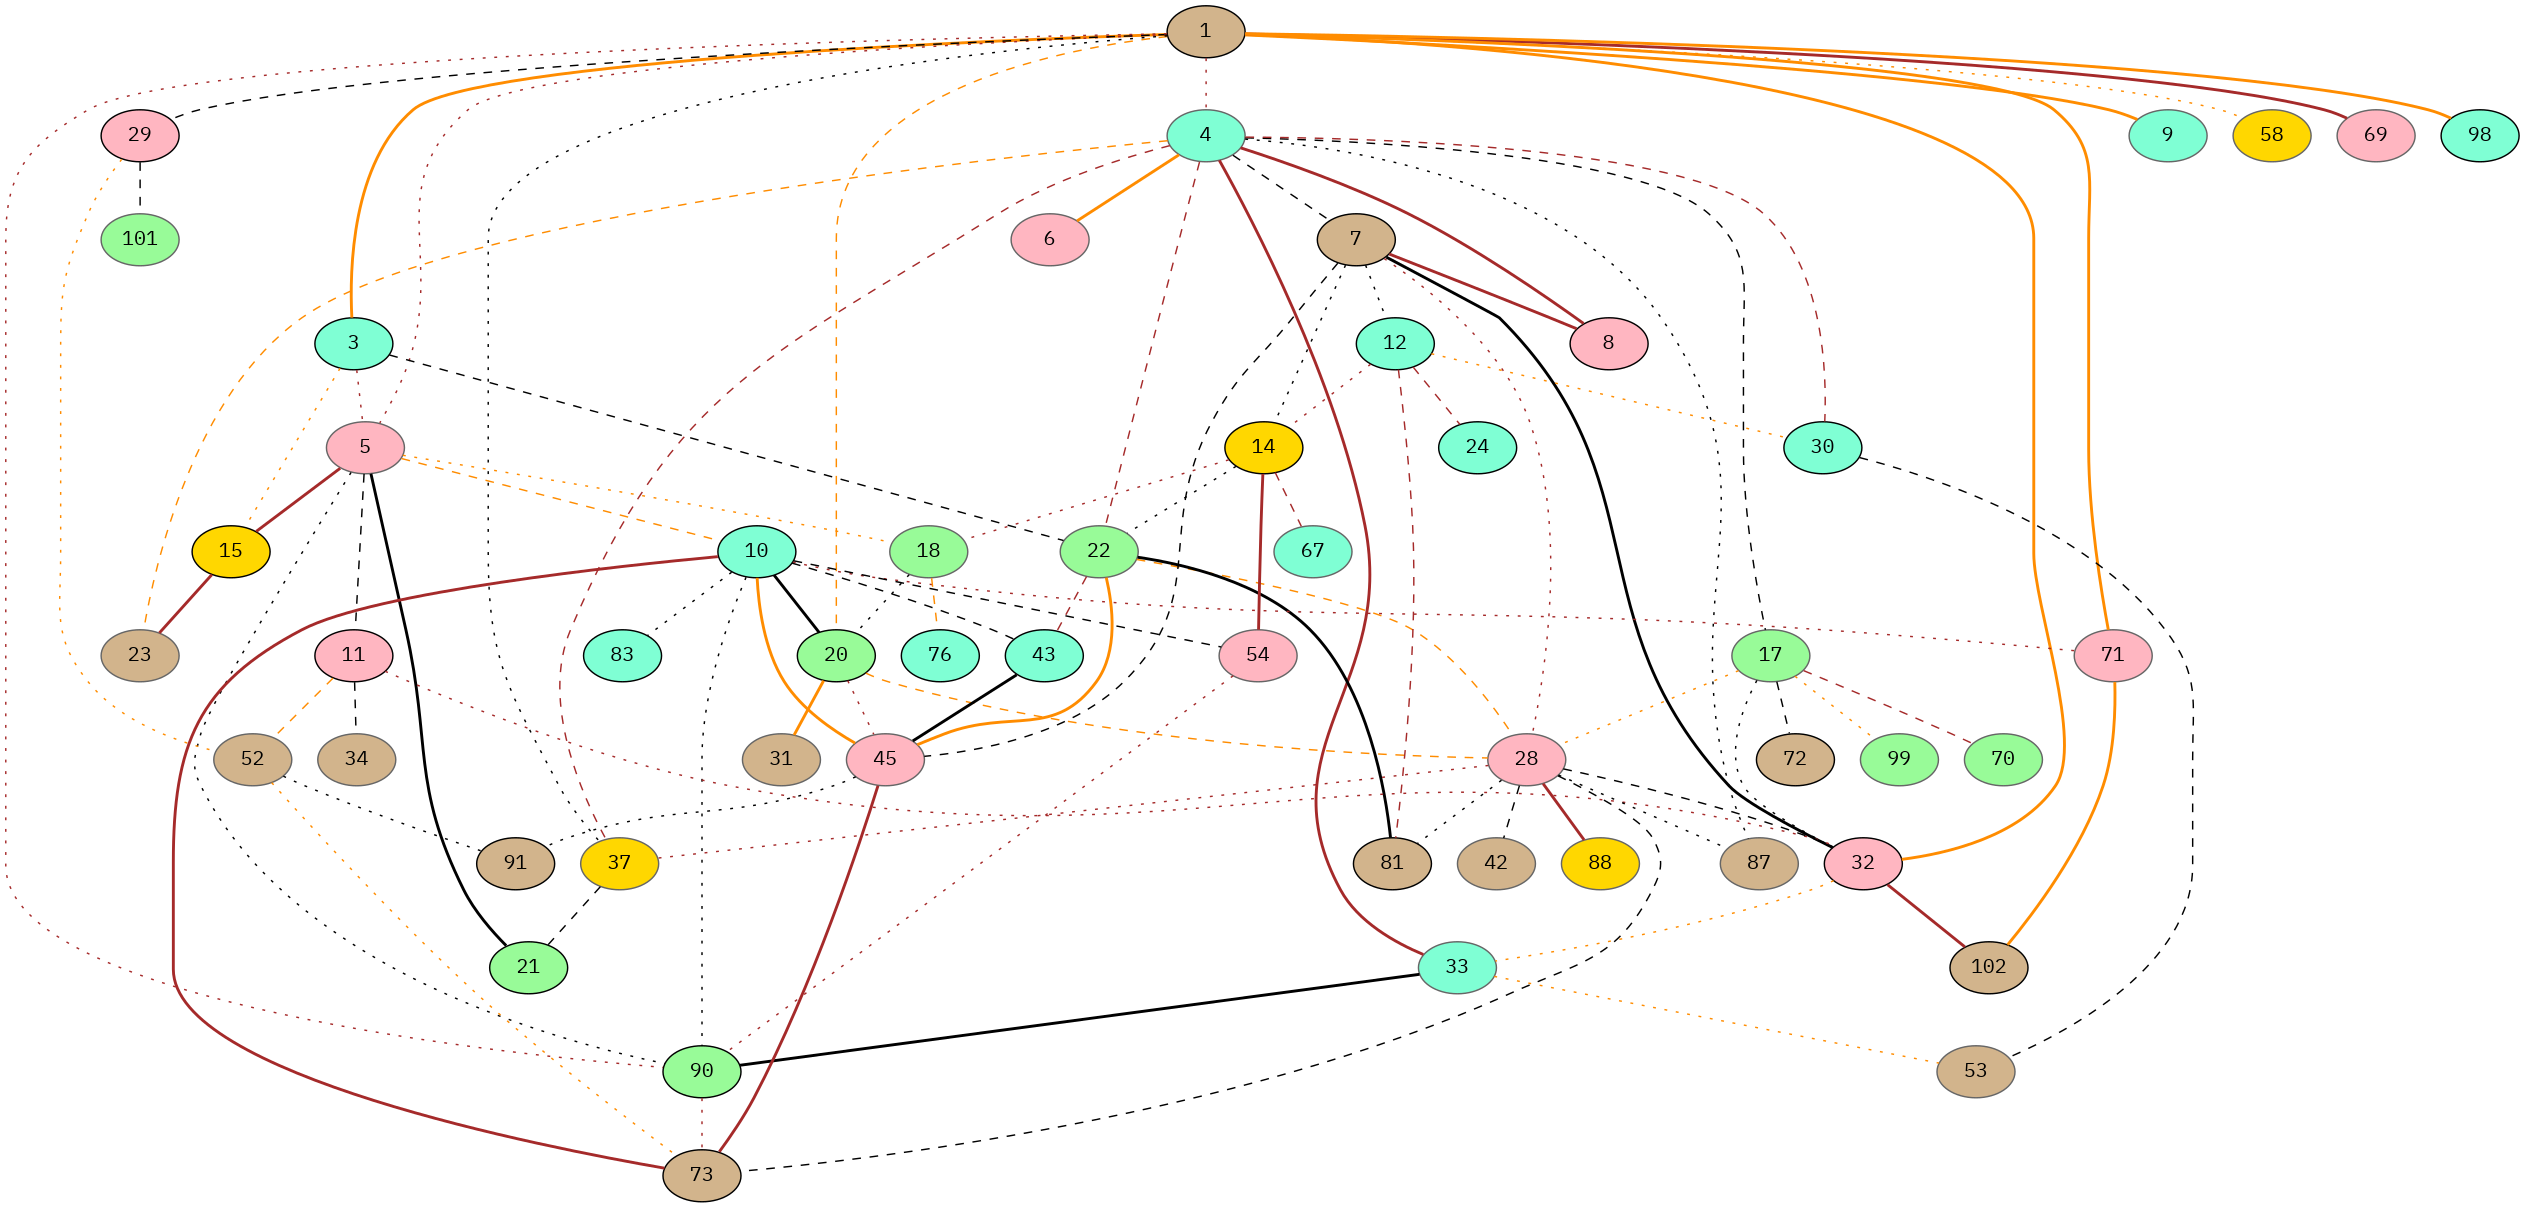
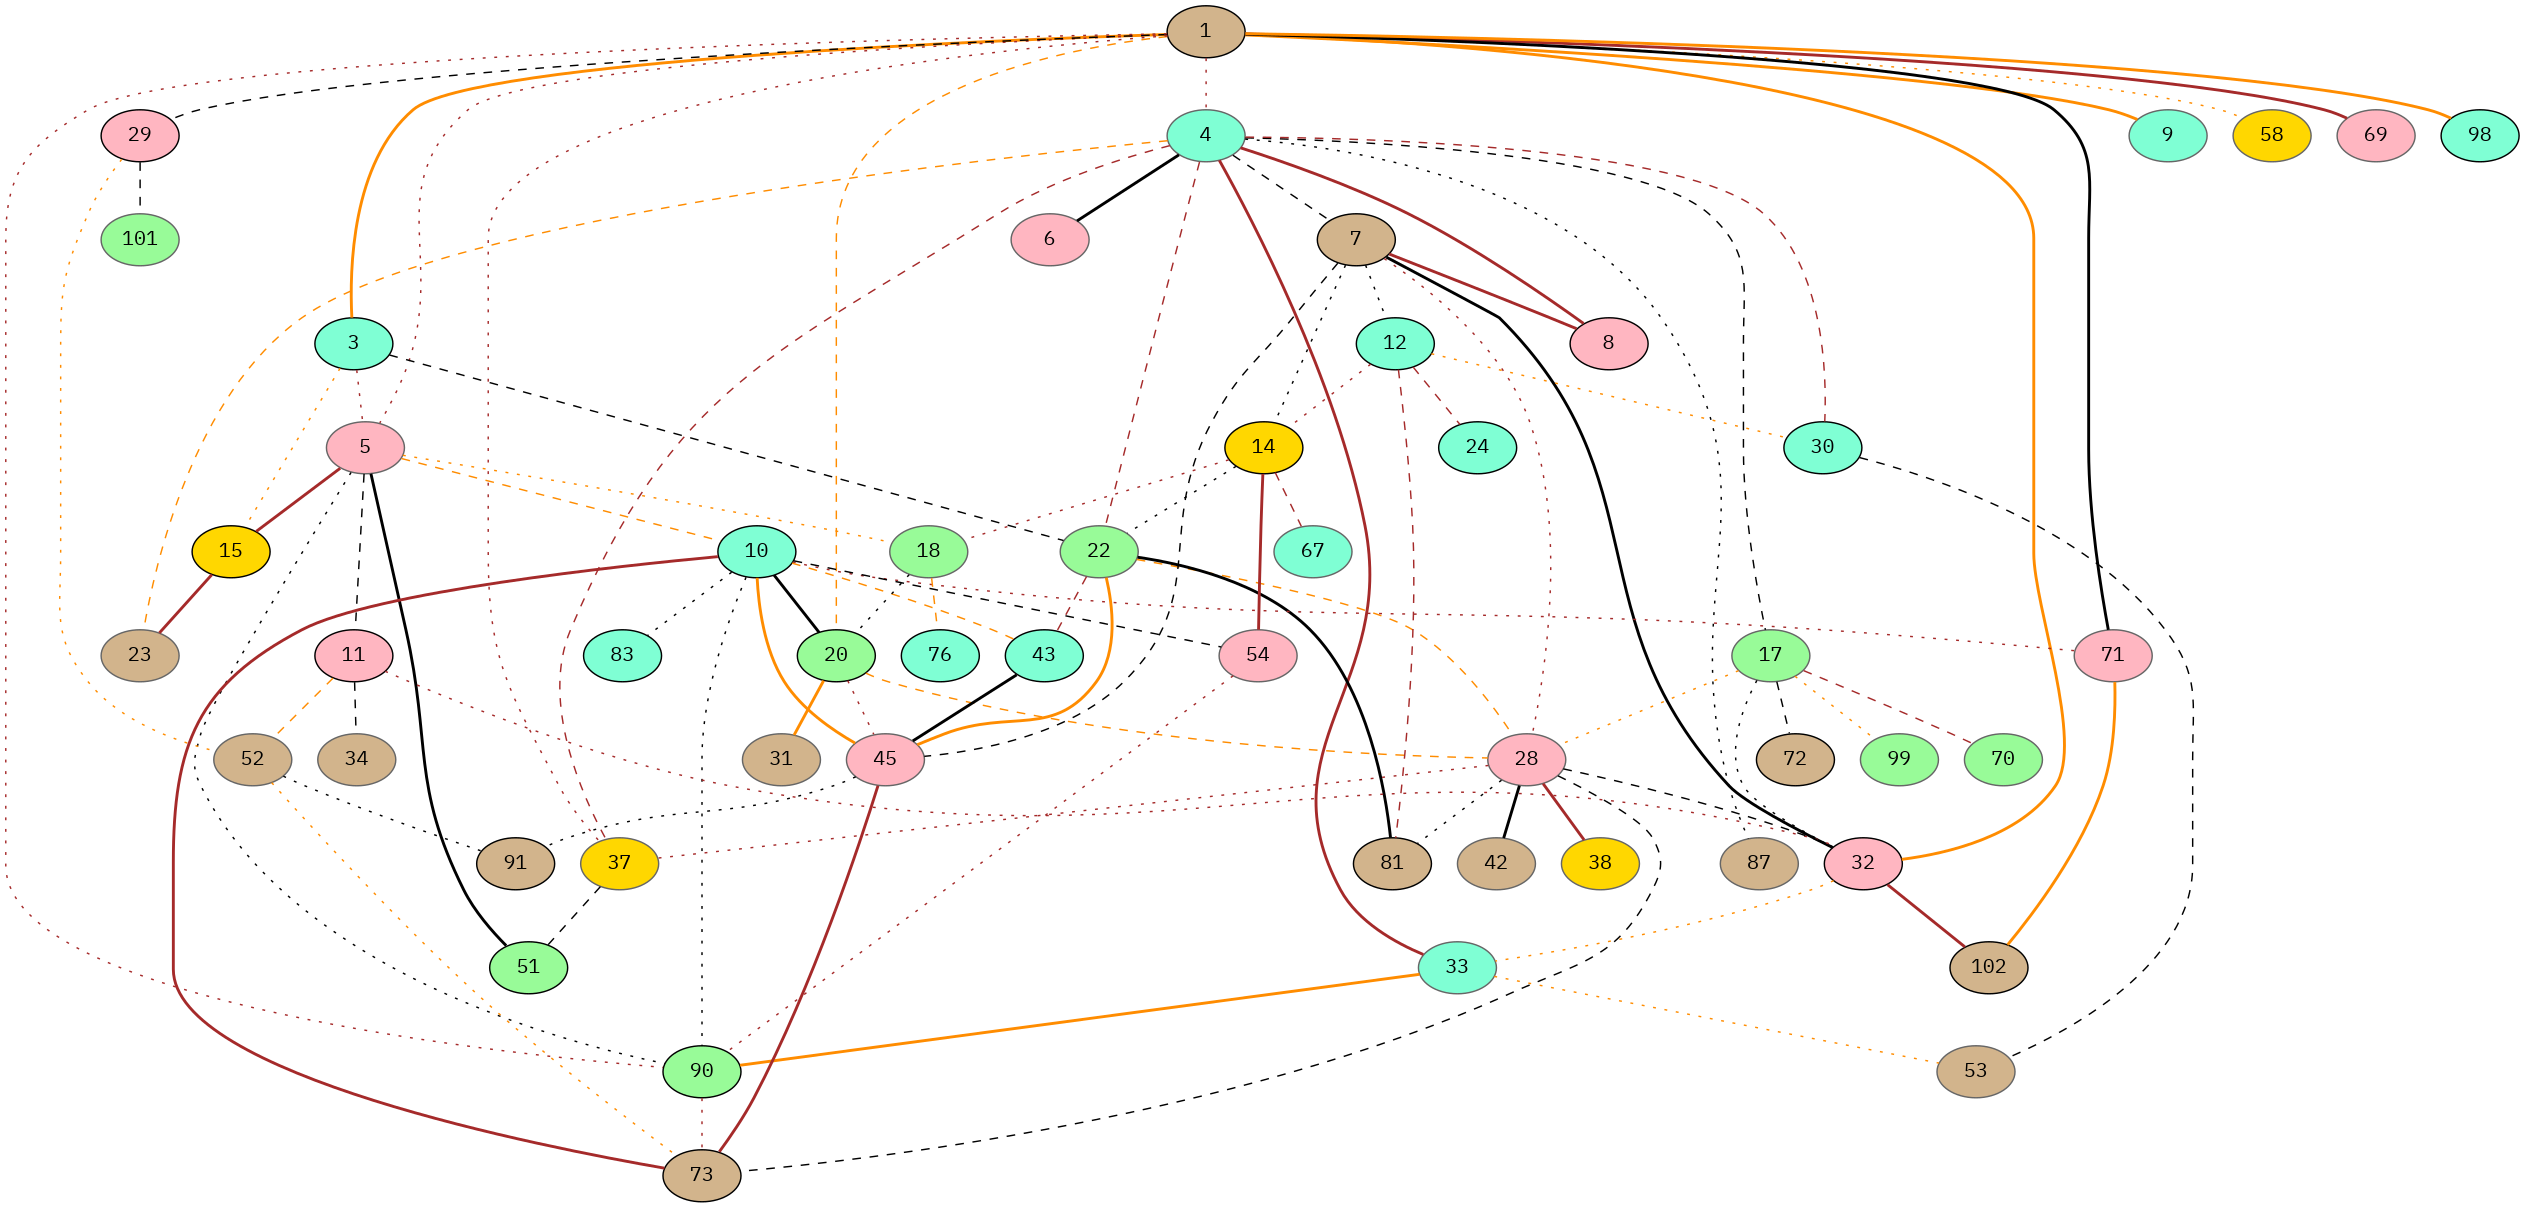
(2048, 107) -> (2048, 107)
(1128, 188) -> (1128, 188)
(511, 191) -> (511, 191)
(904, 598) -> (904, 598)
(1512, 812) -> (1512, 812)
(1652, 815) -> none
(1600, 864) -> (1600, 864)
(529, 968) -> (529, 968)
(1080, 1020) -> (1080, 1020)
